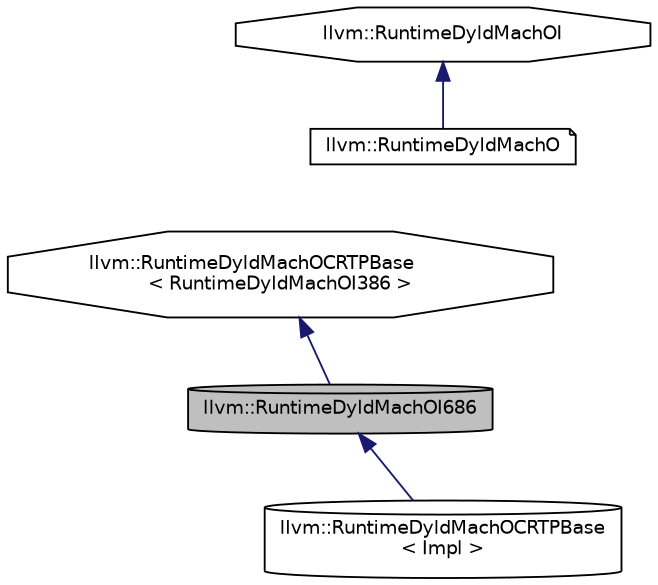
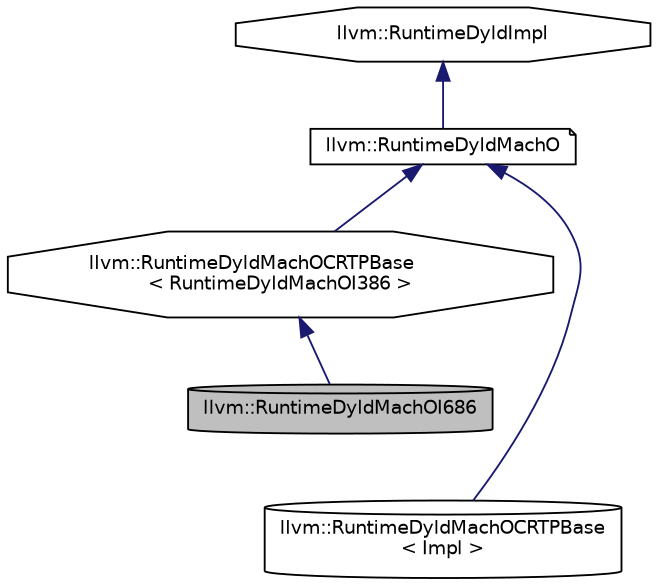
(443, 35) -> (443, 35)
none -> (371, 204)
(392, 474) -> (566, 332)
